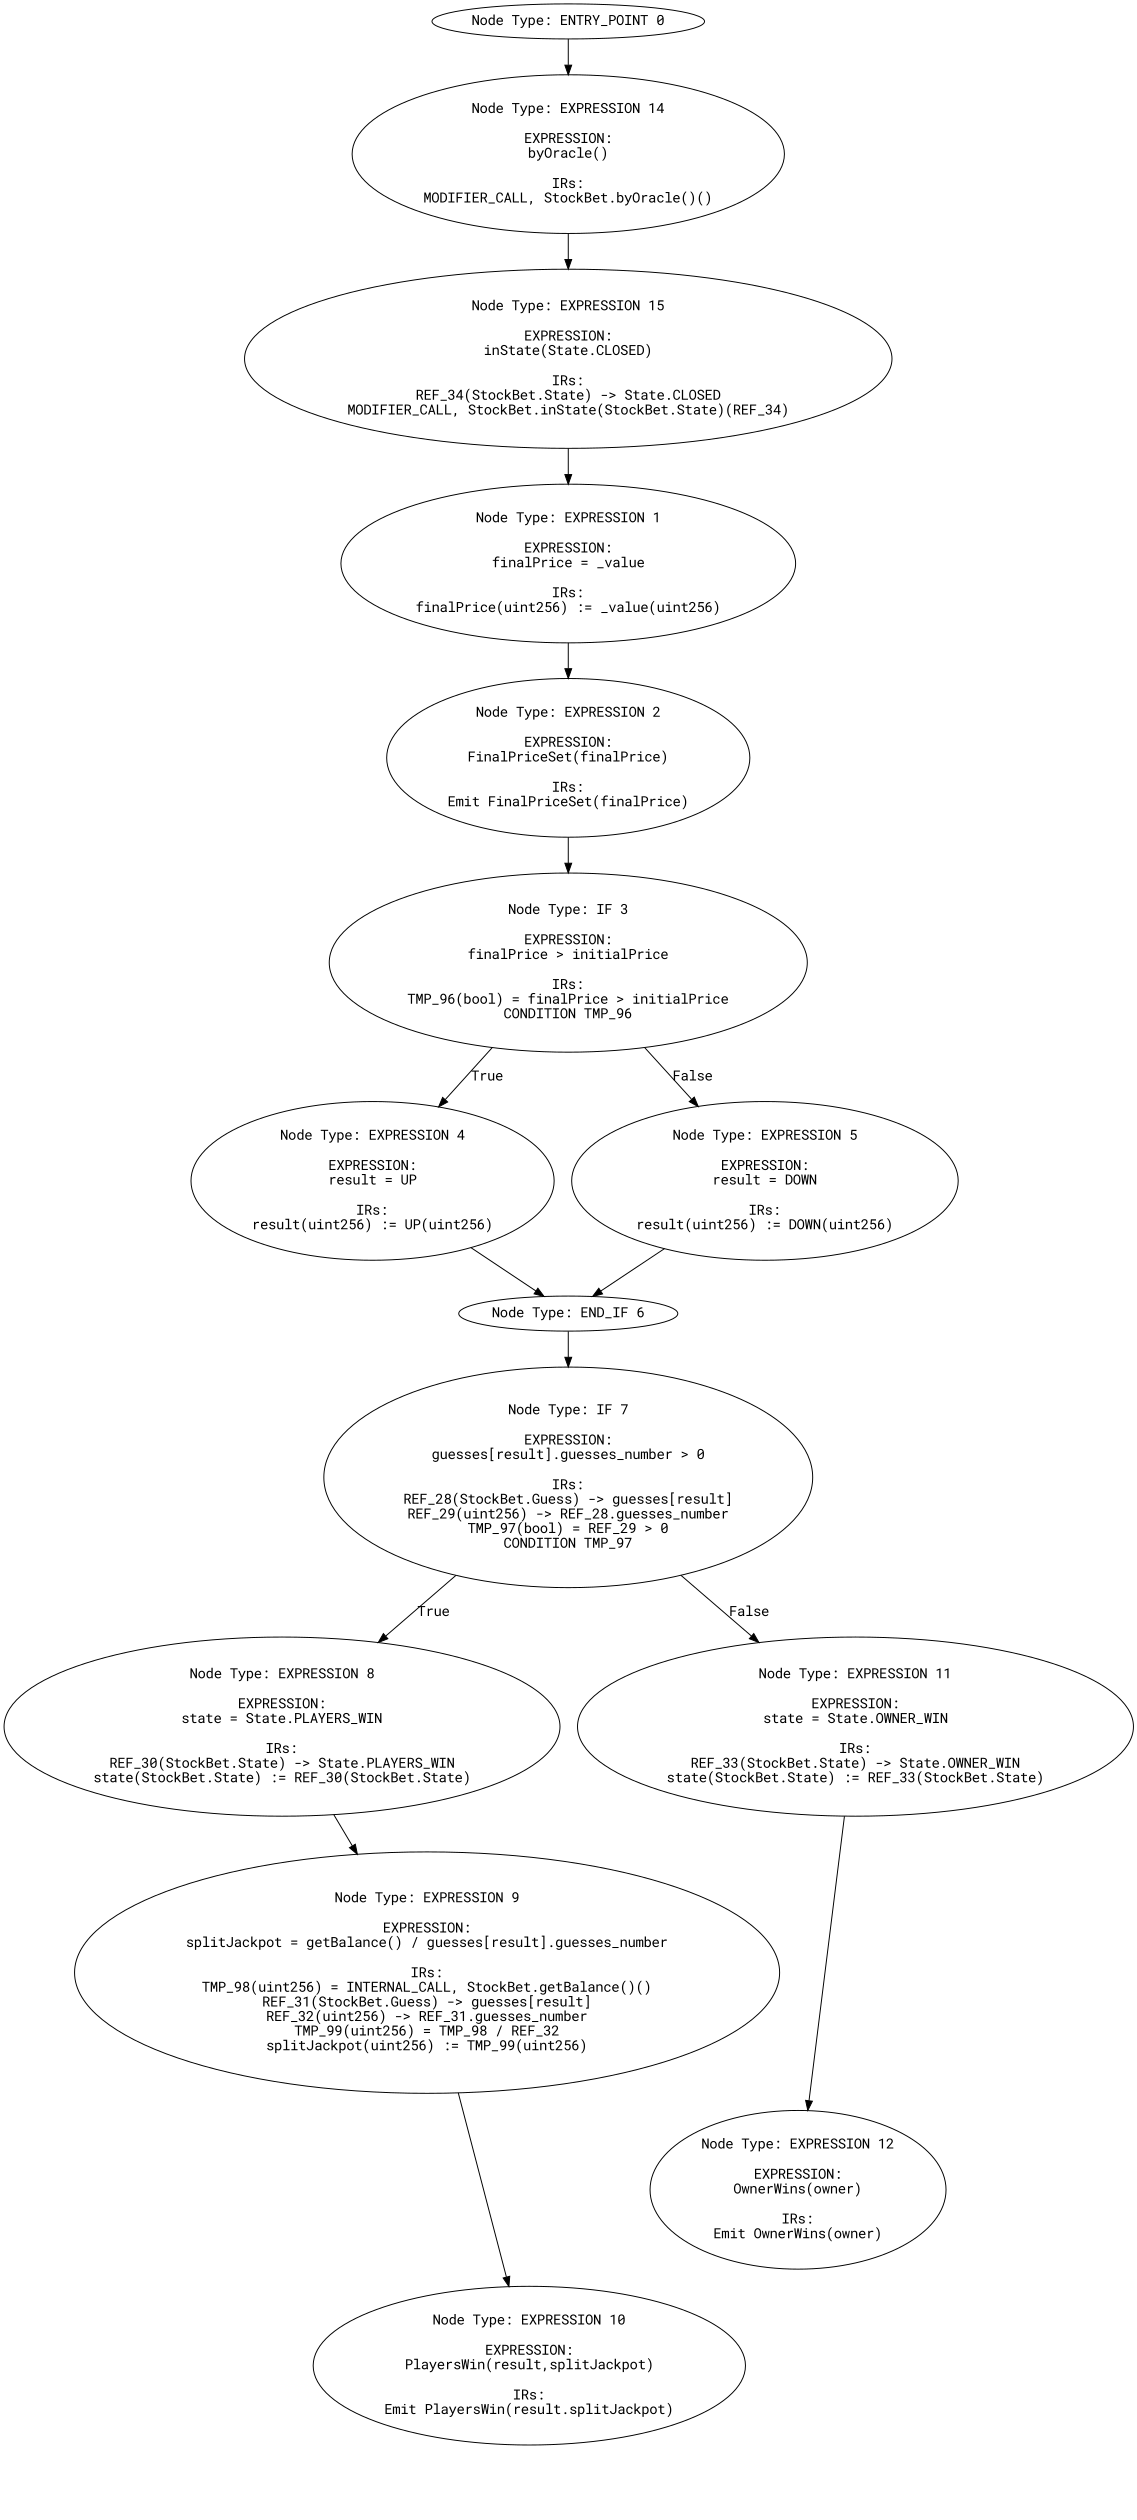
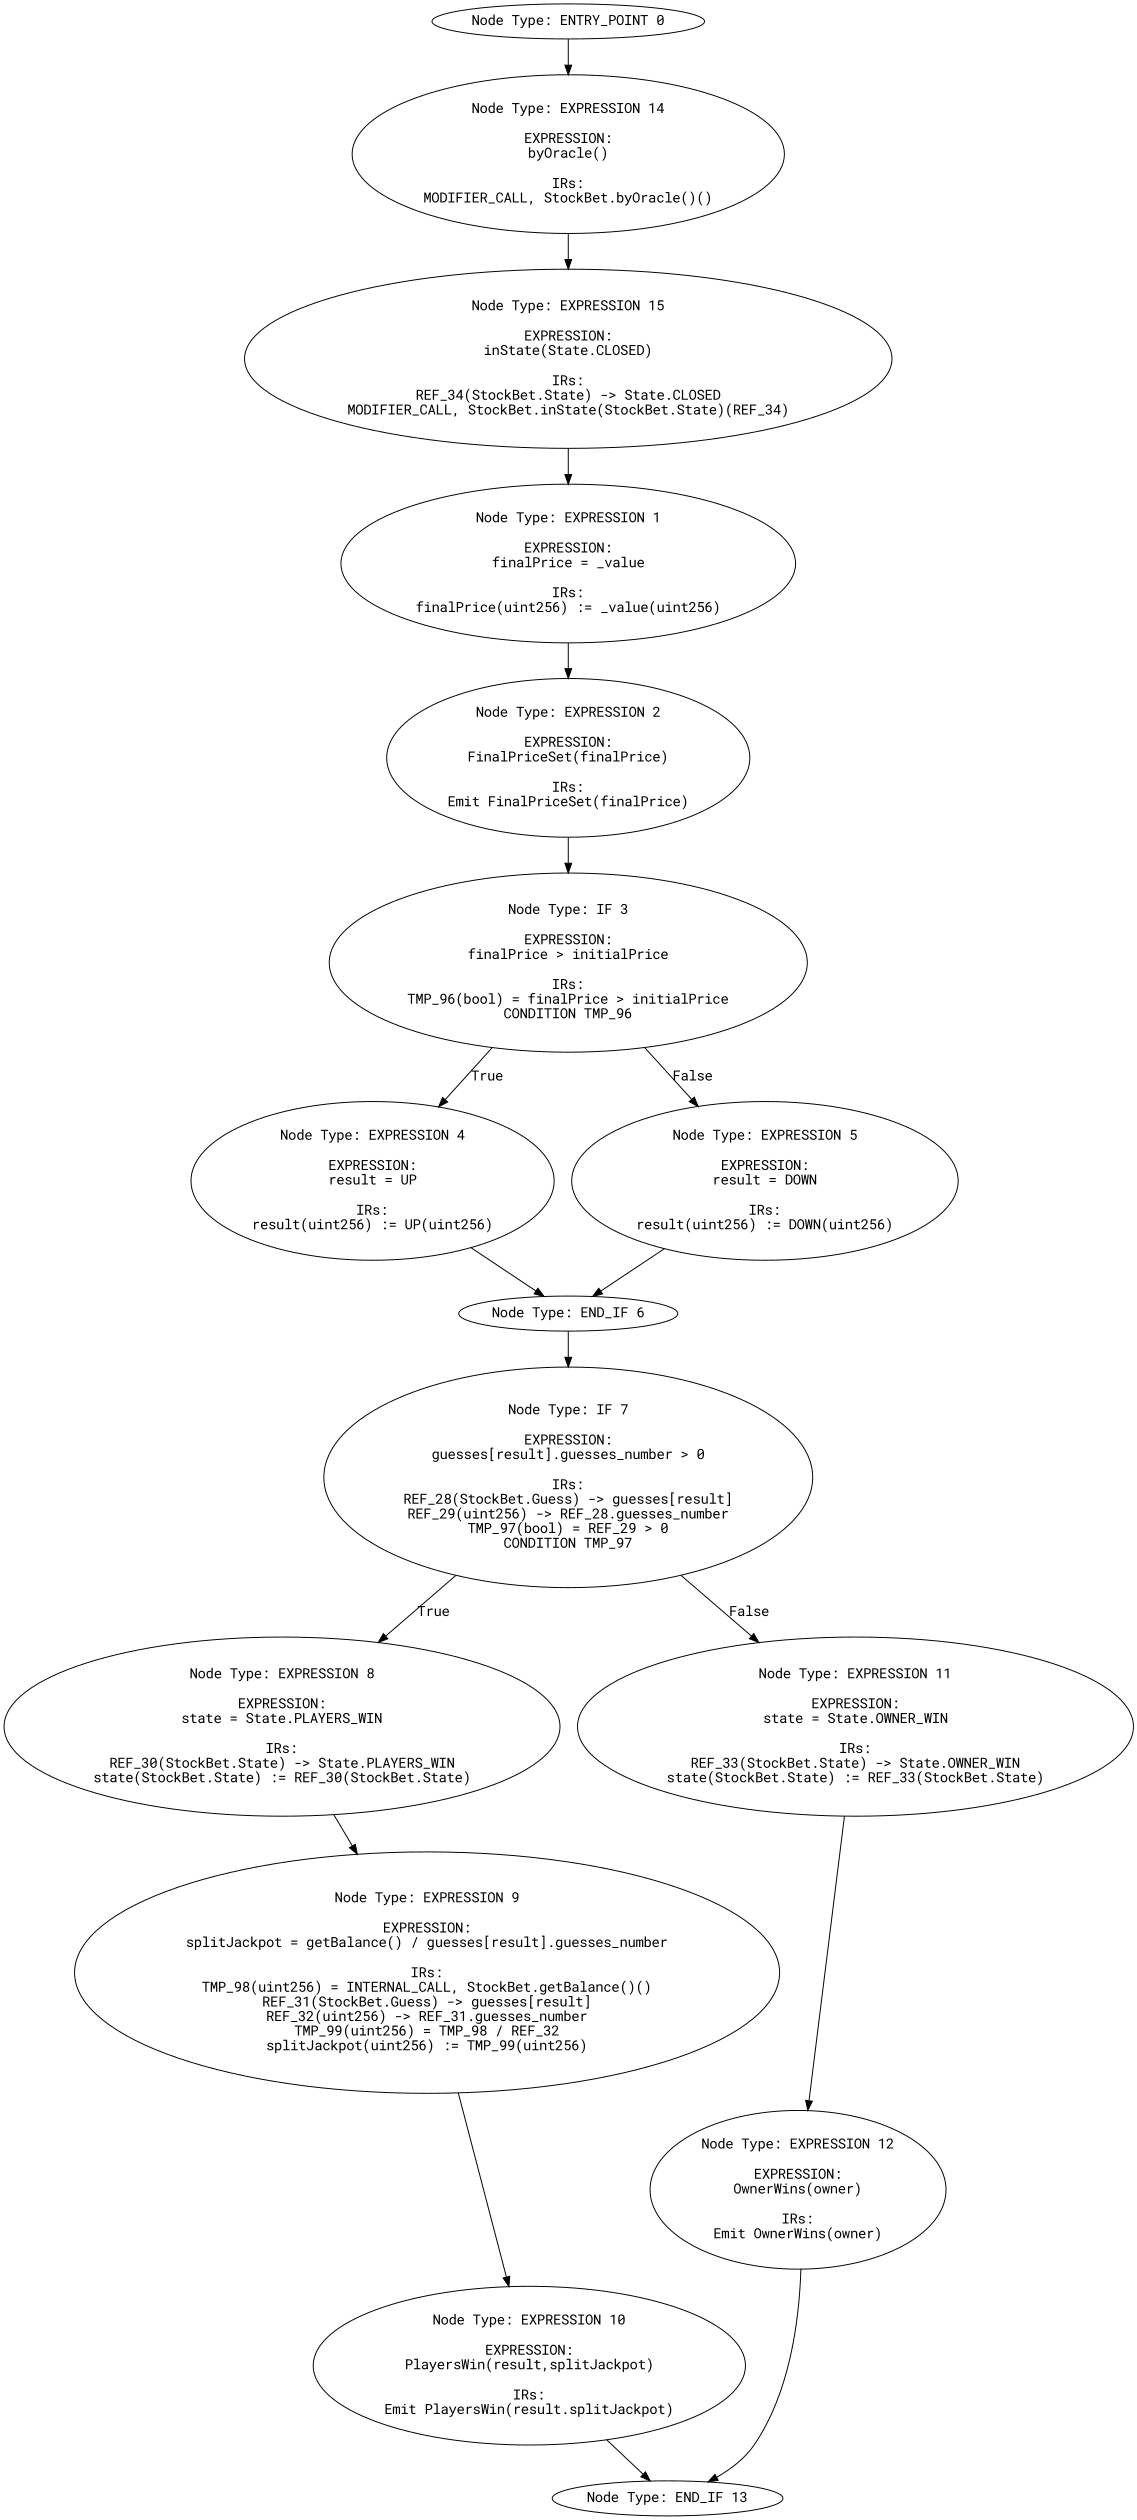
none -> (668, 2498)
